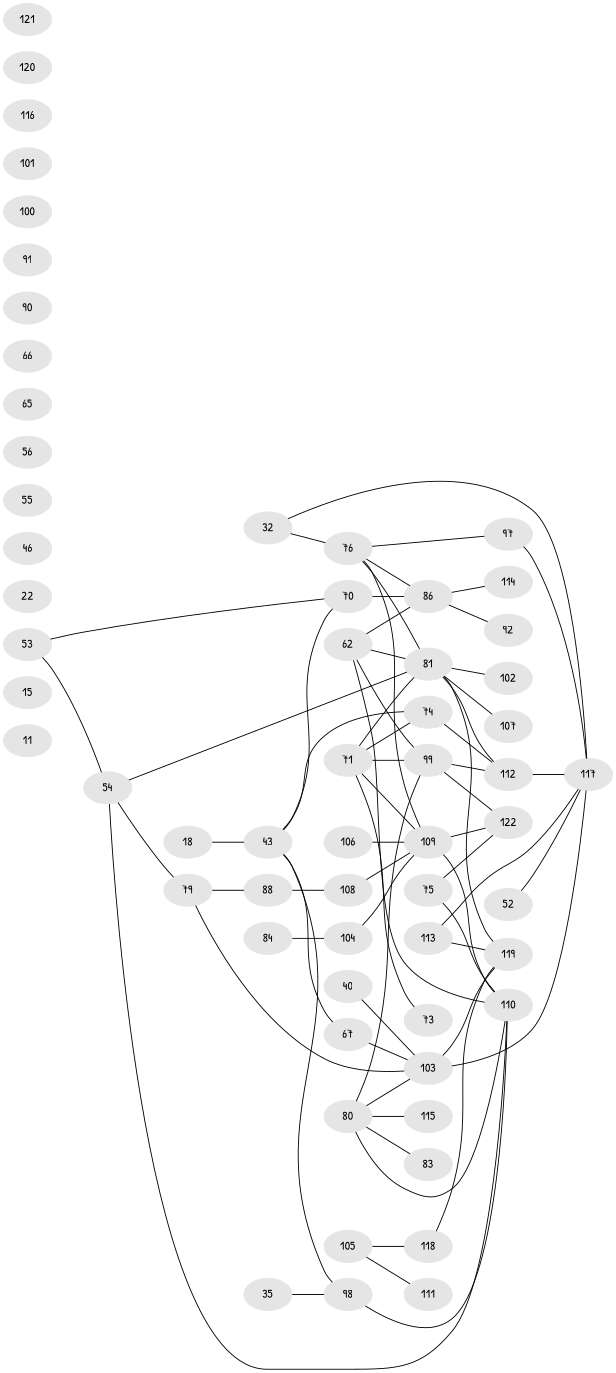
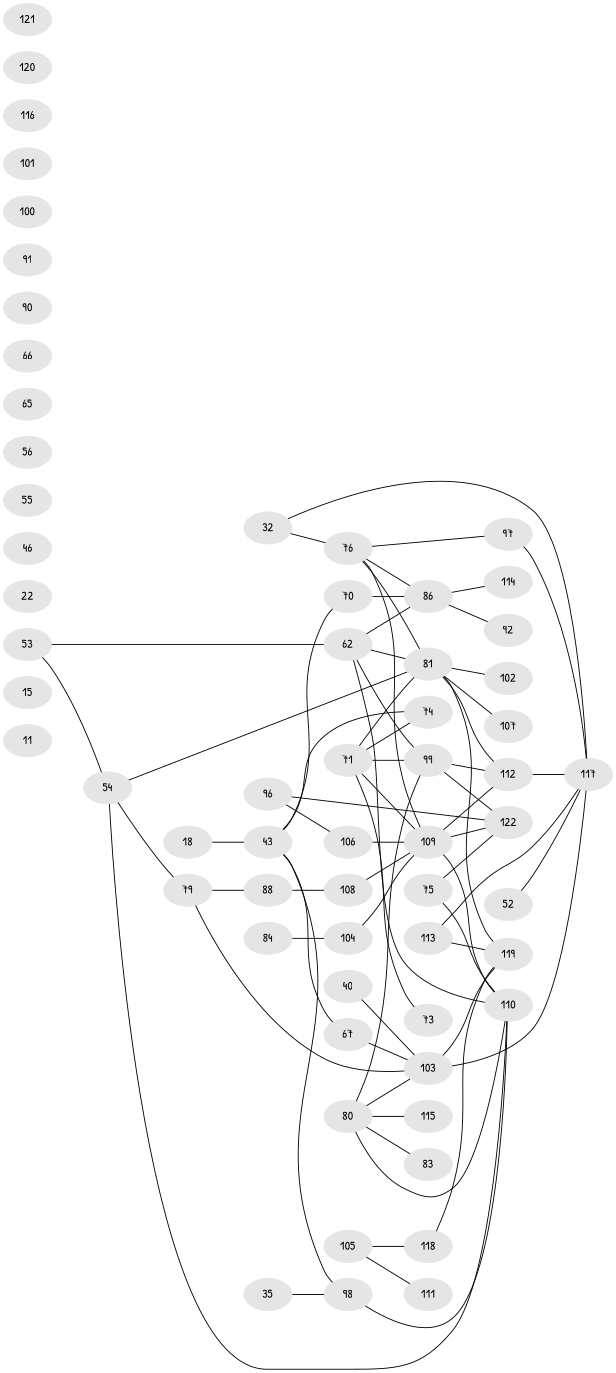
(187, 616) -> (188, 645)
(462, 739) -> (468, 808)
none -> (268, 794)
